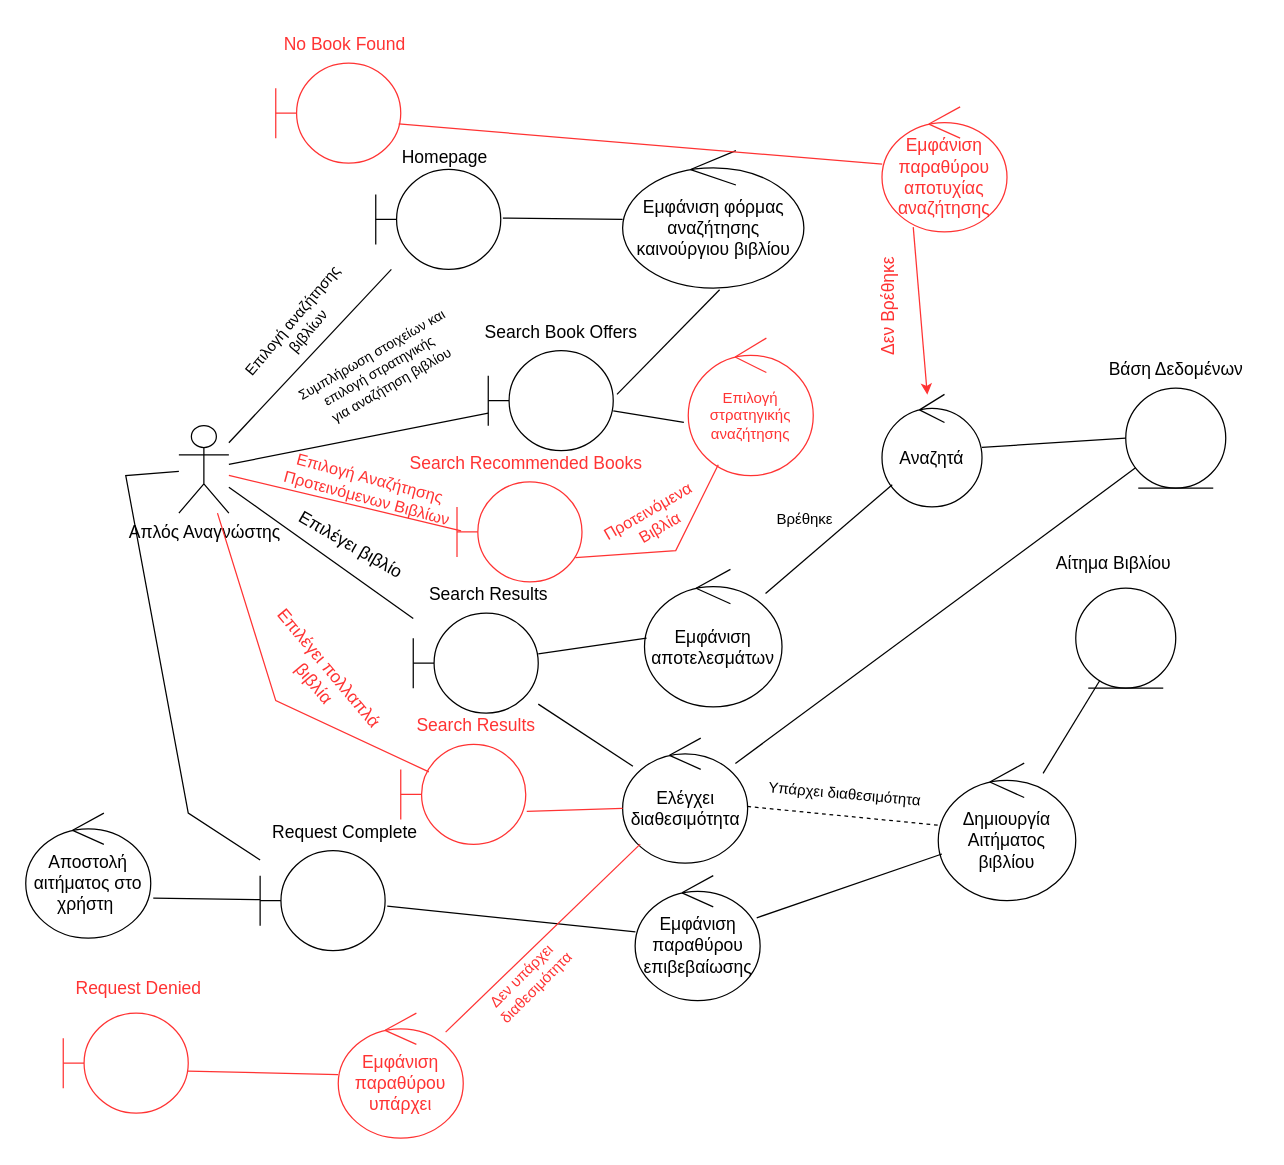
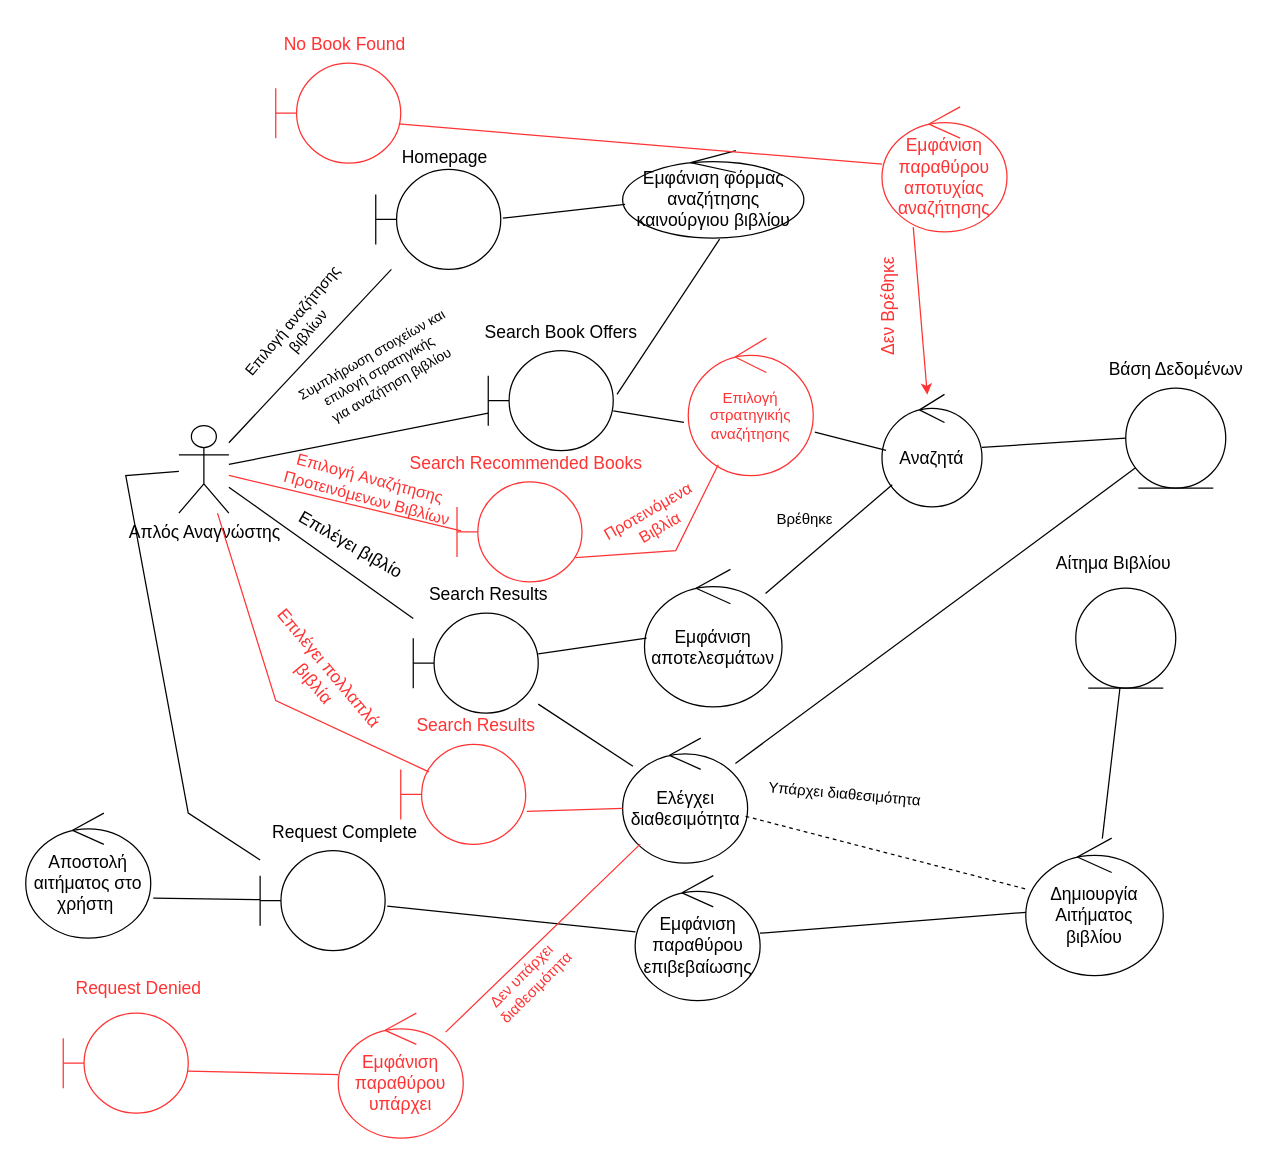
(713, 219) -> (713, 194)
none -> (850, 441)
(1007, 832) -> (1094, 907)
